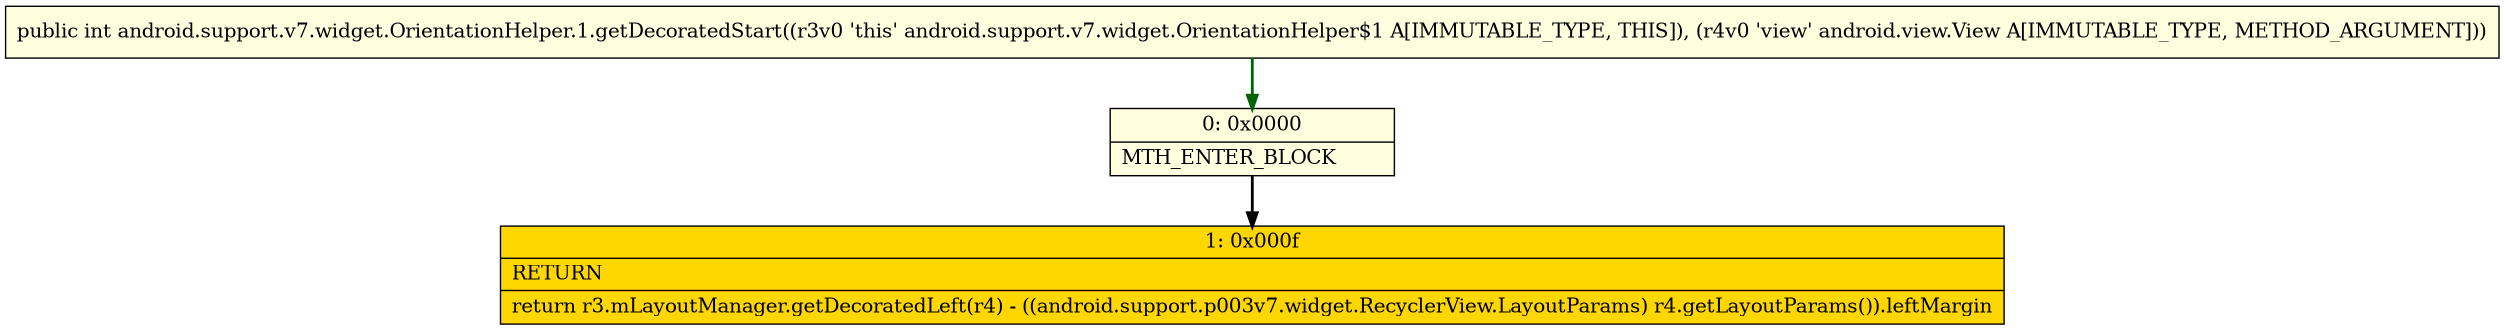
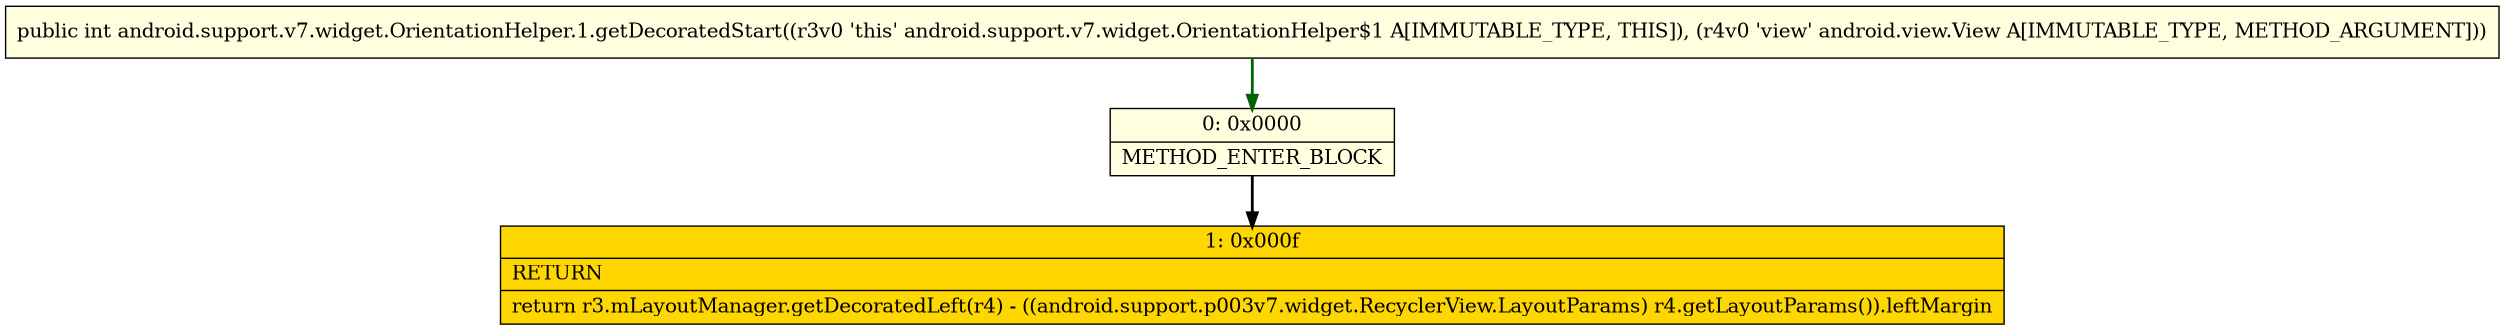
(1229, 158) -> (1252, 158)
